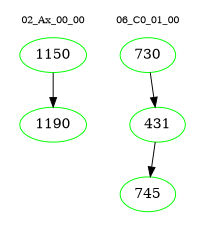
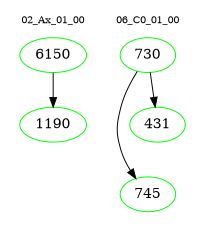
(53, 21) -> (53, 21)
(53, 55) -> (53, 55)
(153, 154) -> (118, 120)
